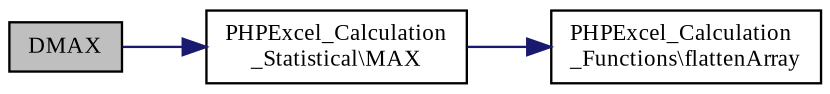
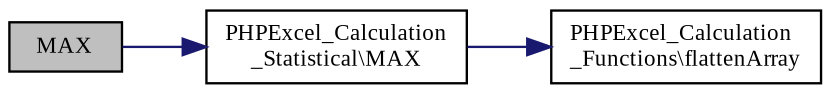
(66, 47) -> (66, 47)
